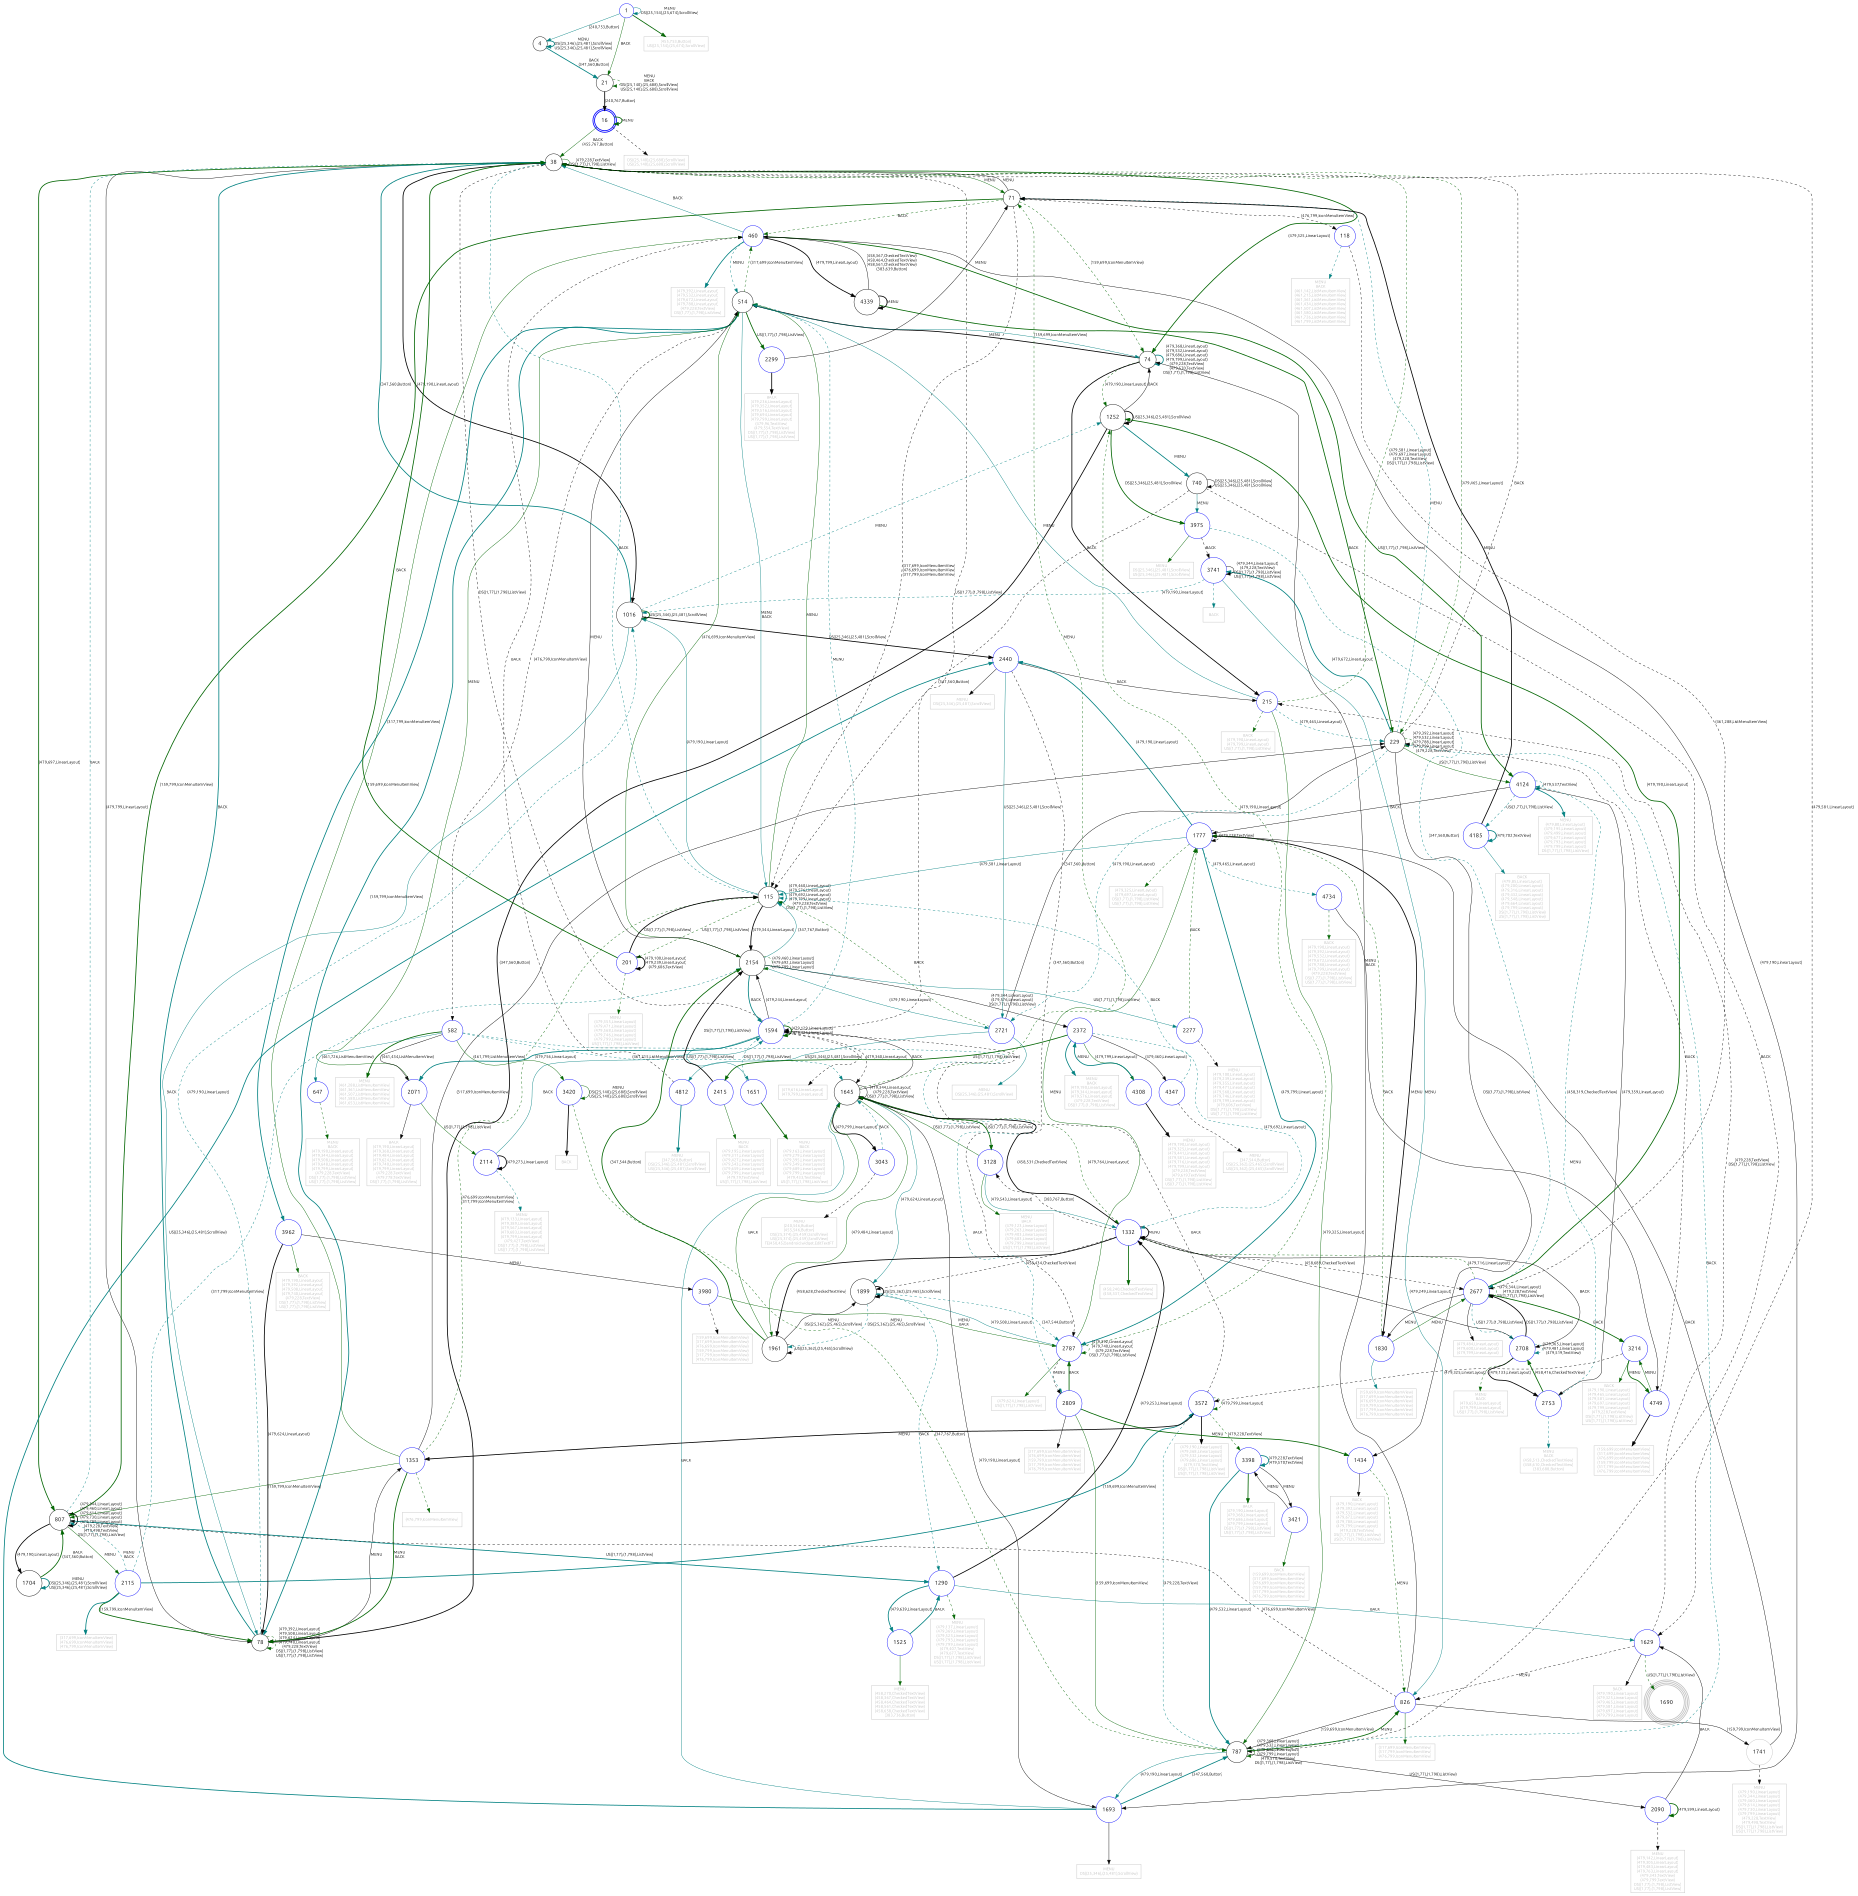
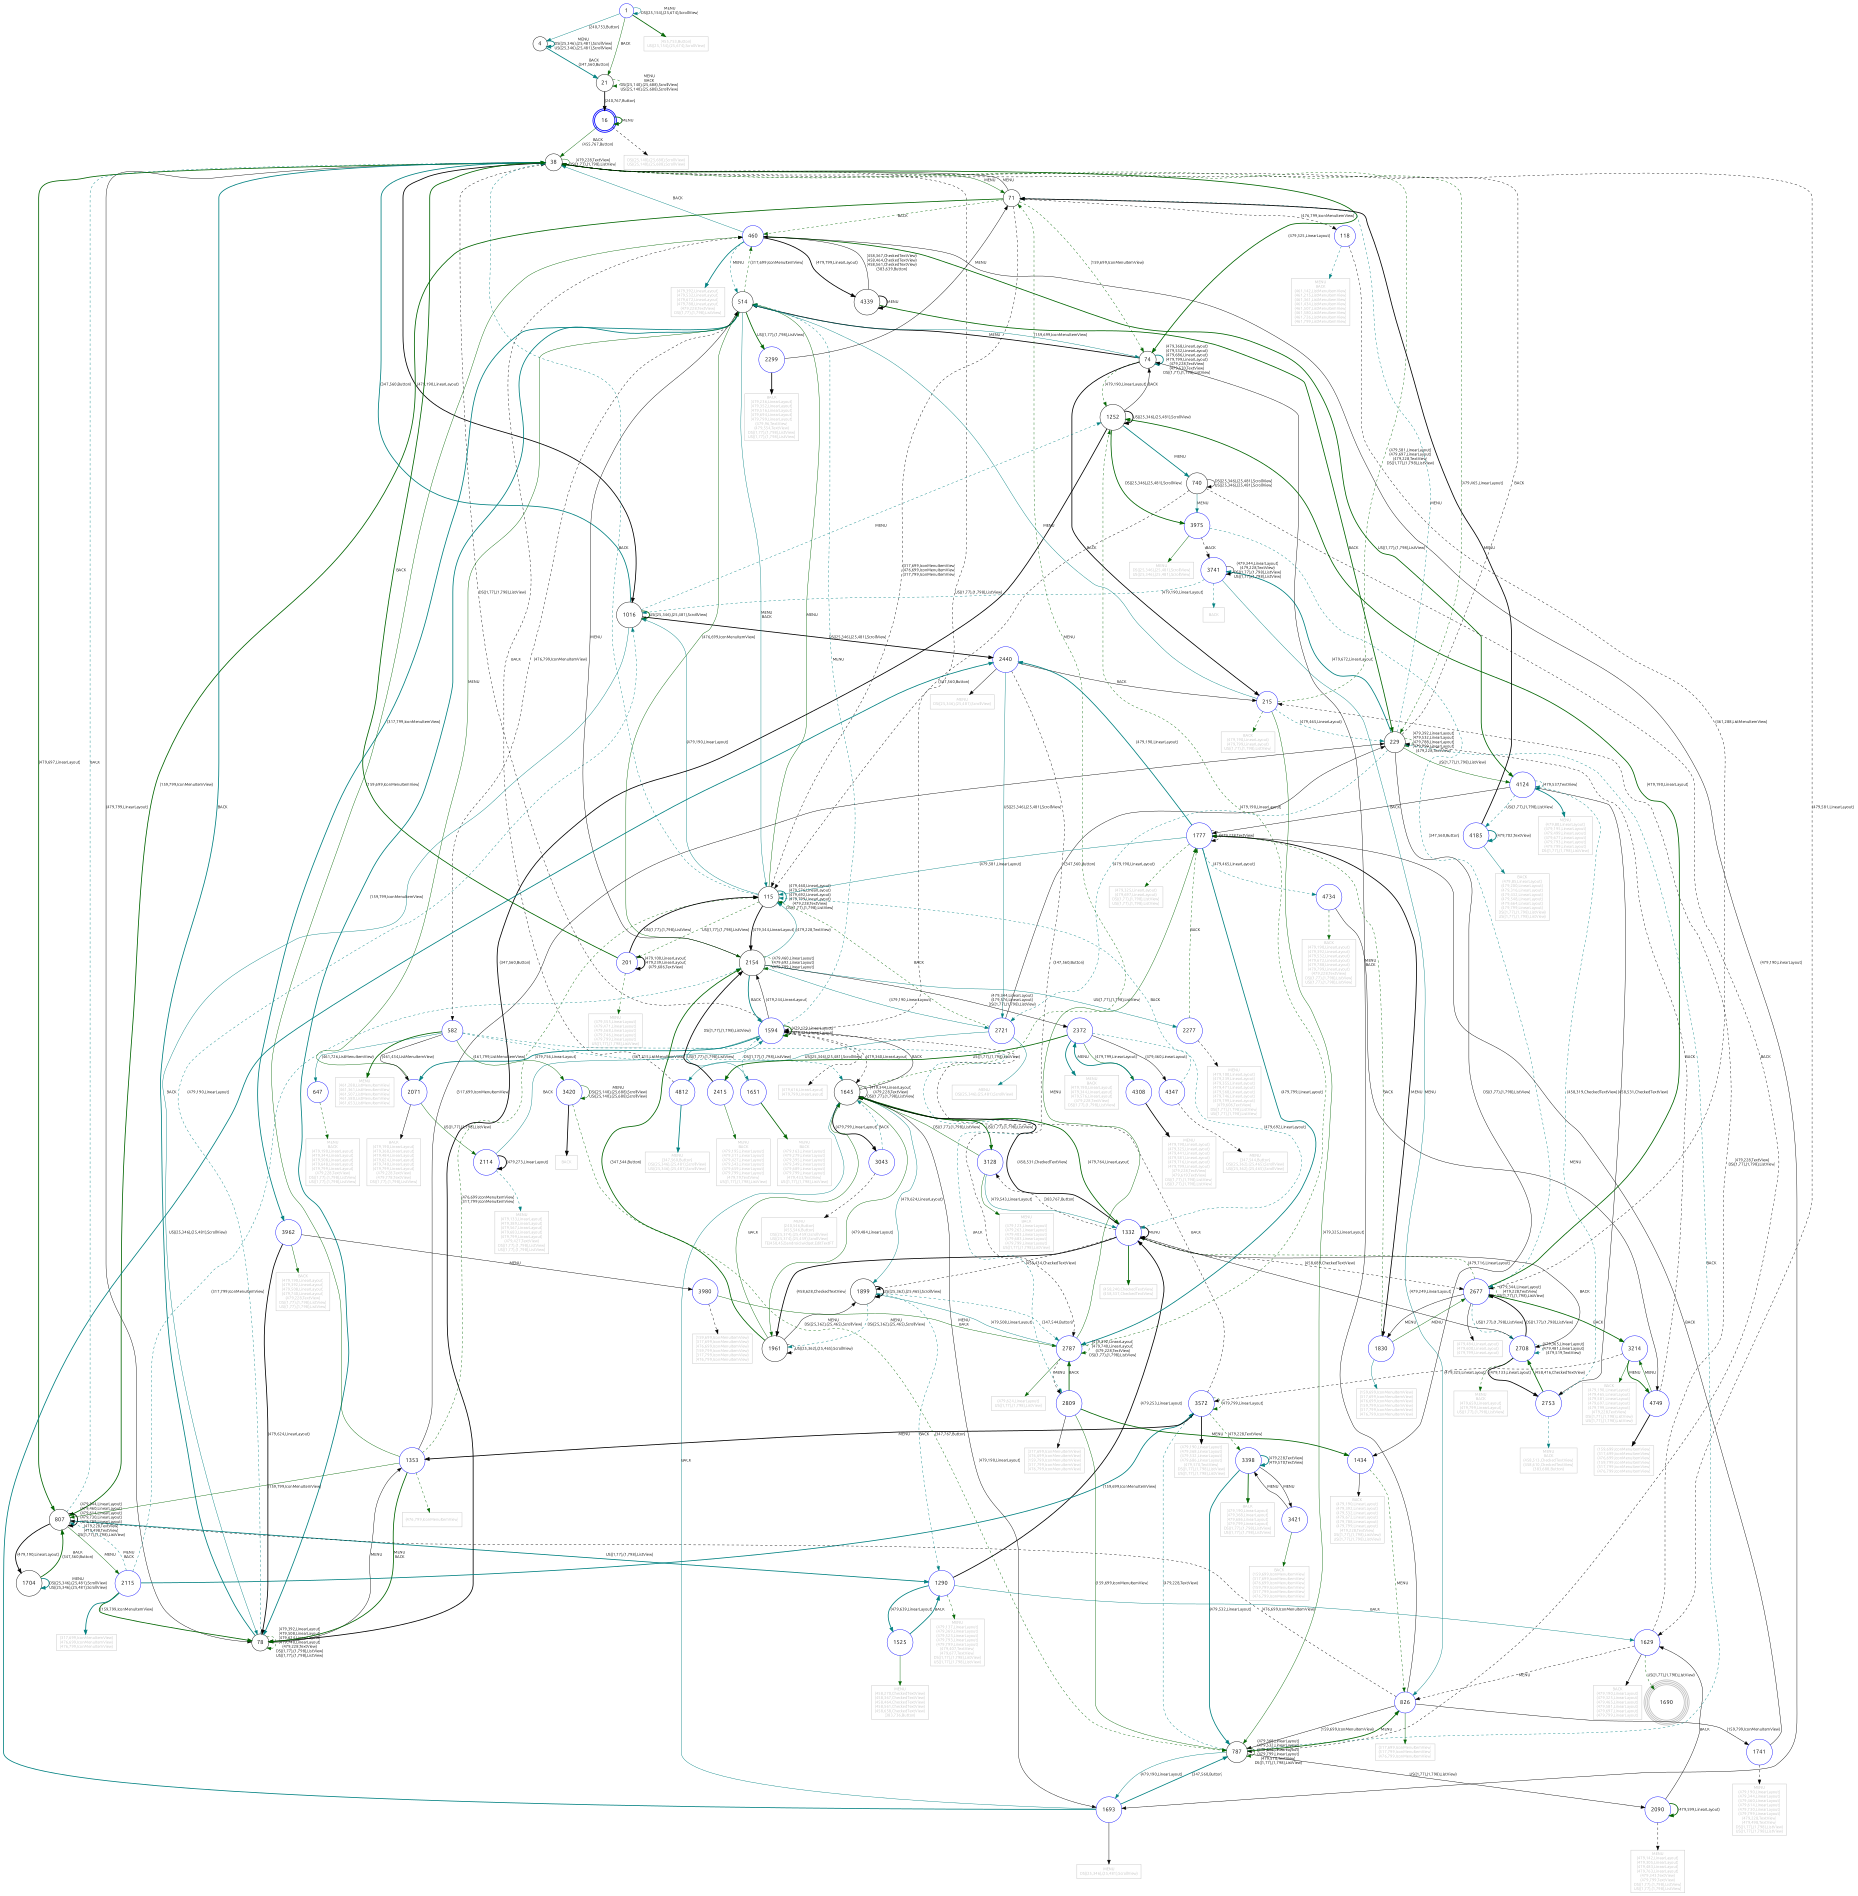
(814, 930) -> (814, 930)
(1643, 1092) -> (1643, 1092)
(1038, 1122) -> (1038, 1122)
(1759, 1752) -> (1759, 1752)
